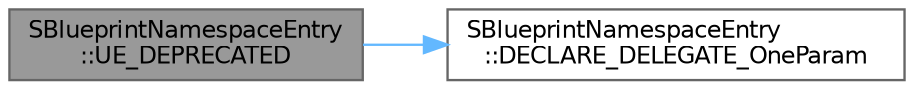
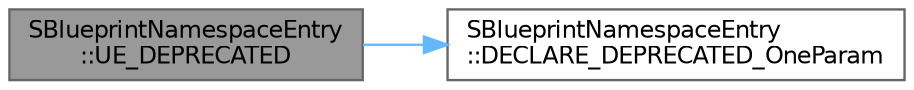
(676, 45) -> (676, 45)
